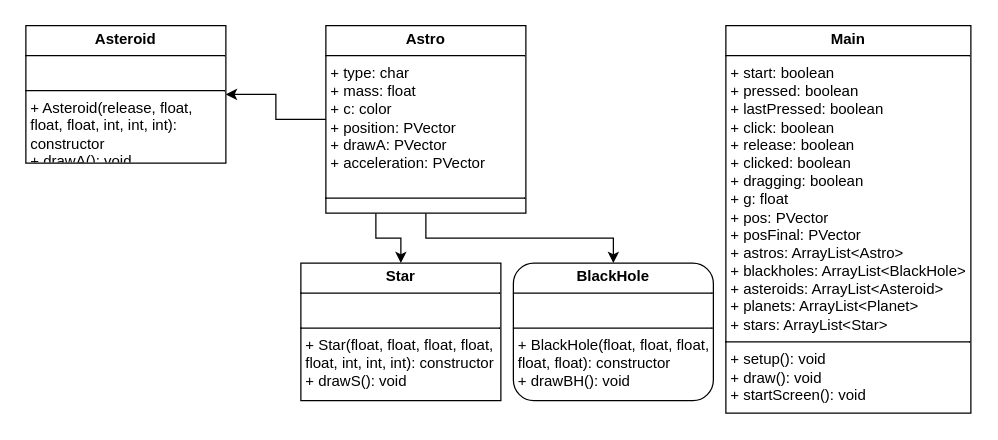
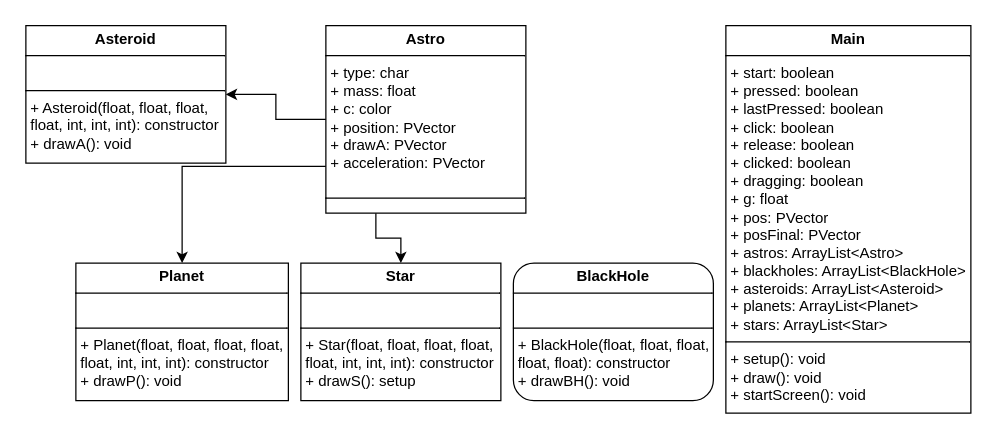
(127, 71) -> (127, 71)
none -> (210, 166)
(515, 238) -> none
(402, 308) -> (402, 308)
none -> (182, 332)
